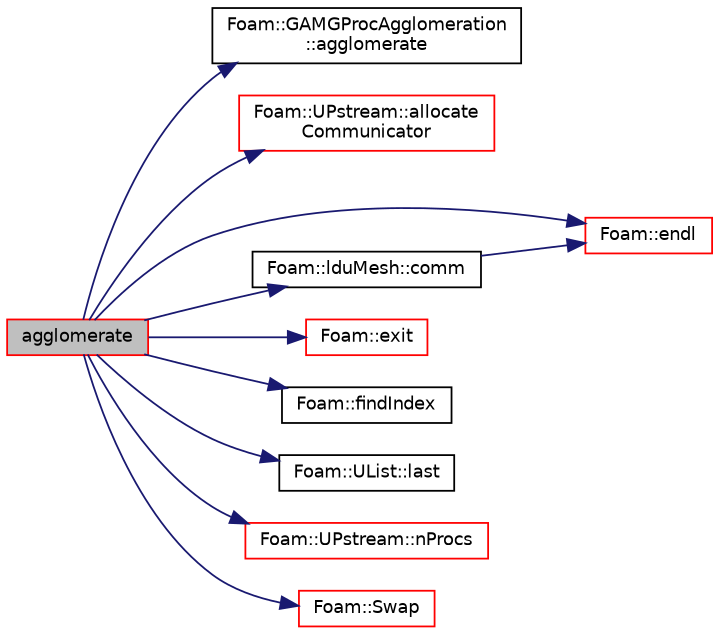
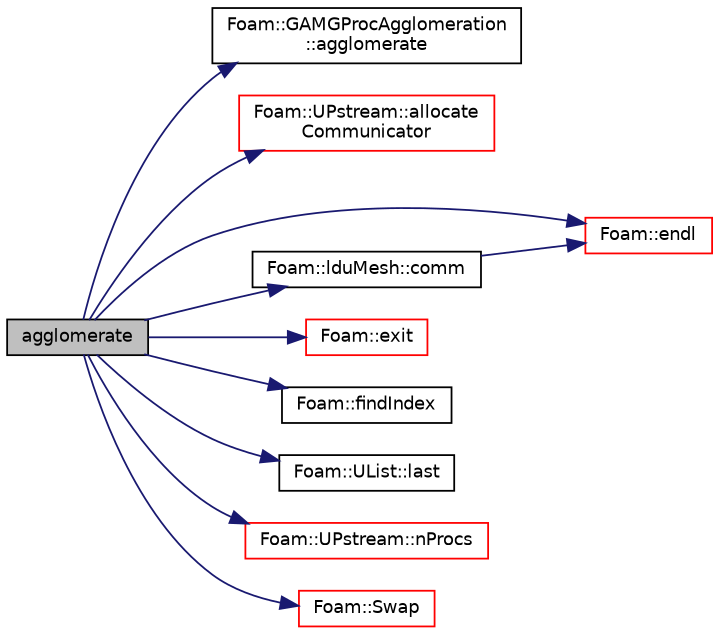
(78, 337) -> (78, 337)
